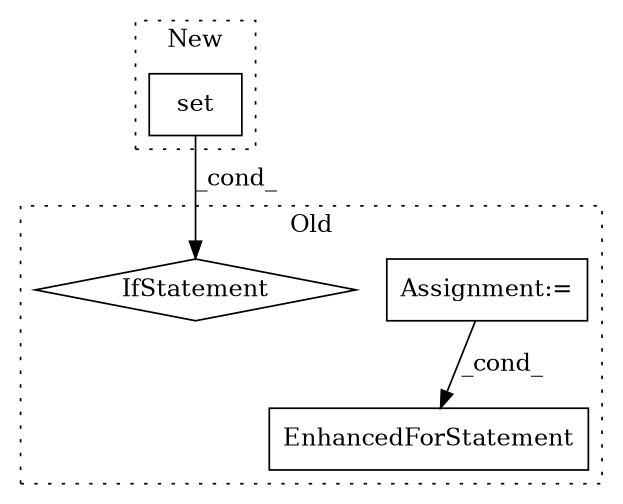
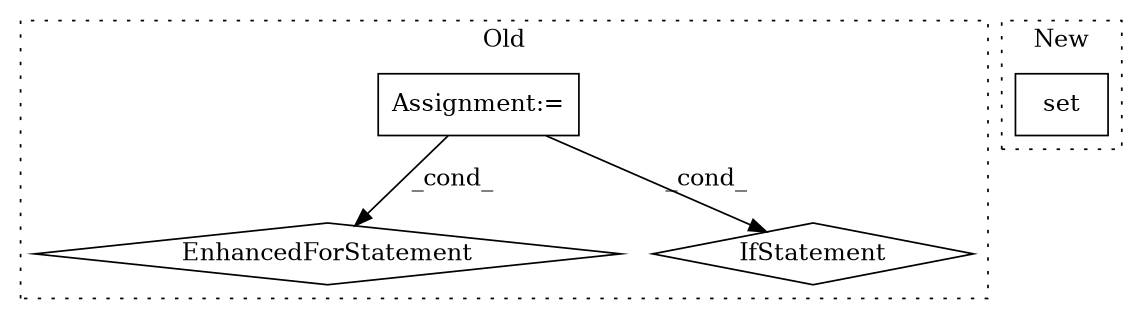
(196, 188) -> (648, 180)
(429, 439) -> (328, 254)
